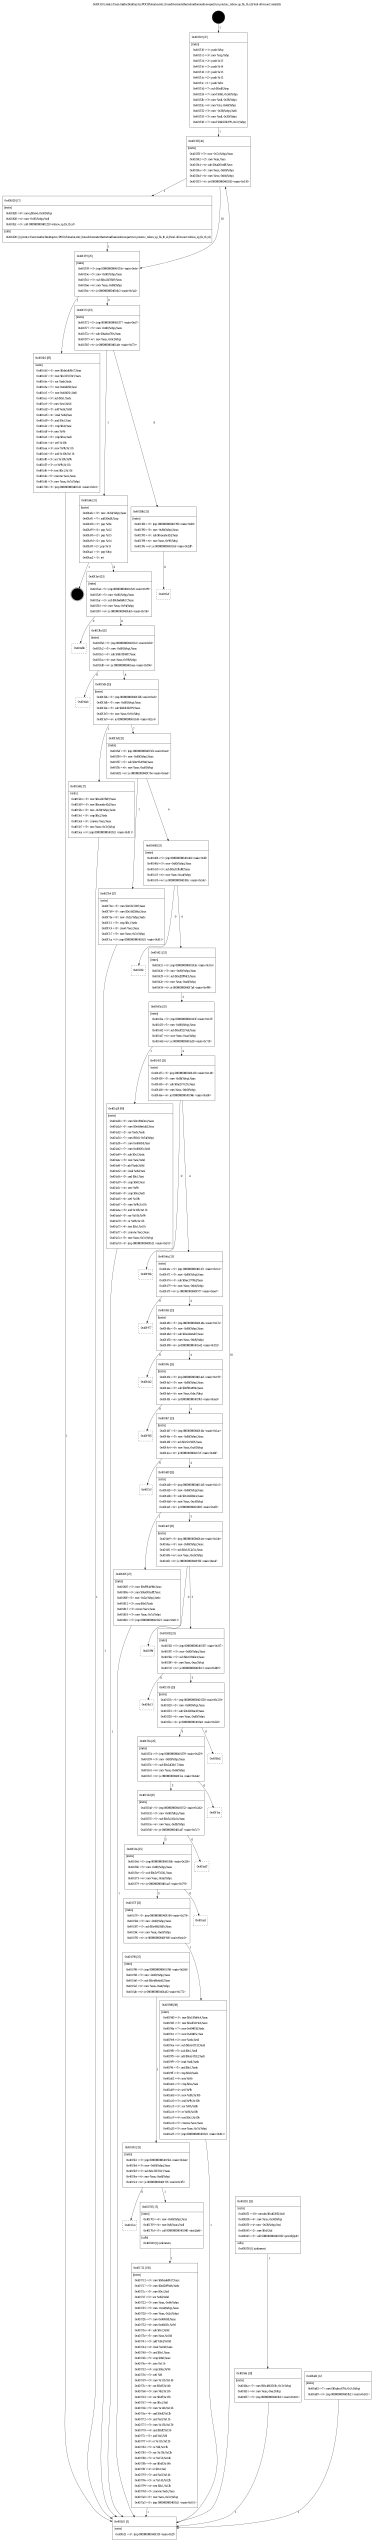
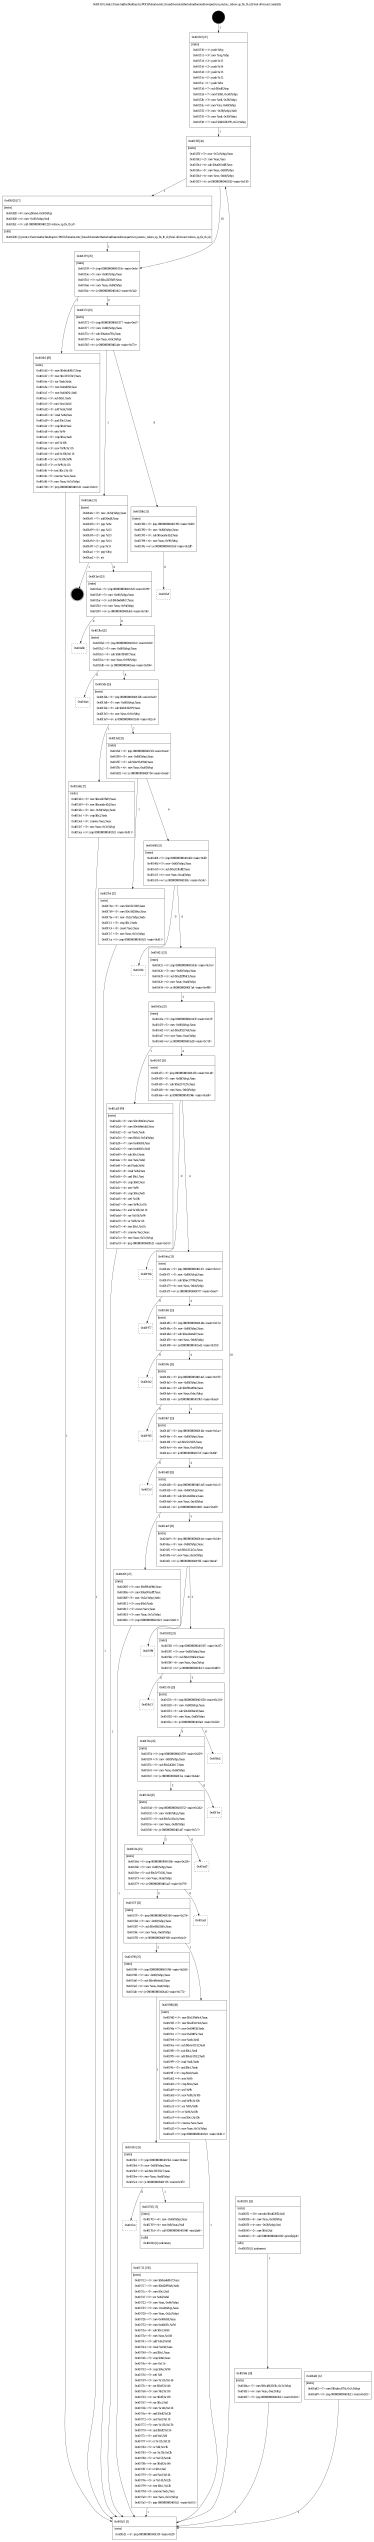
none -> (157, 1947)
(170, 2255) -> none
